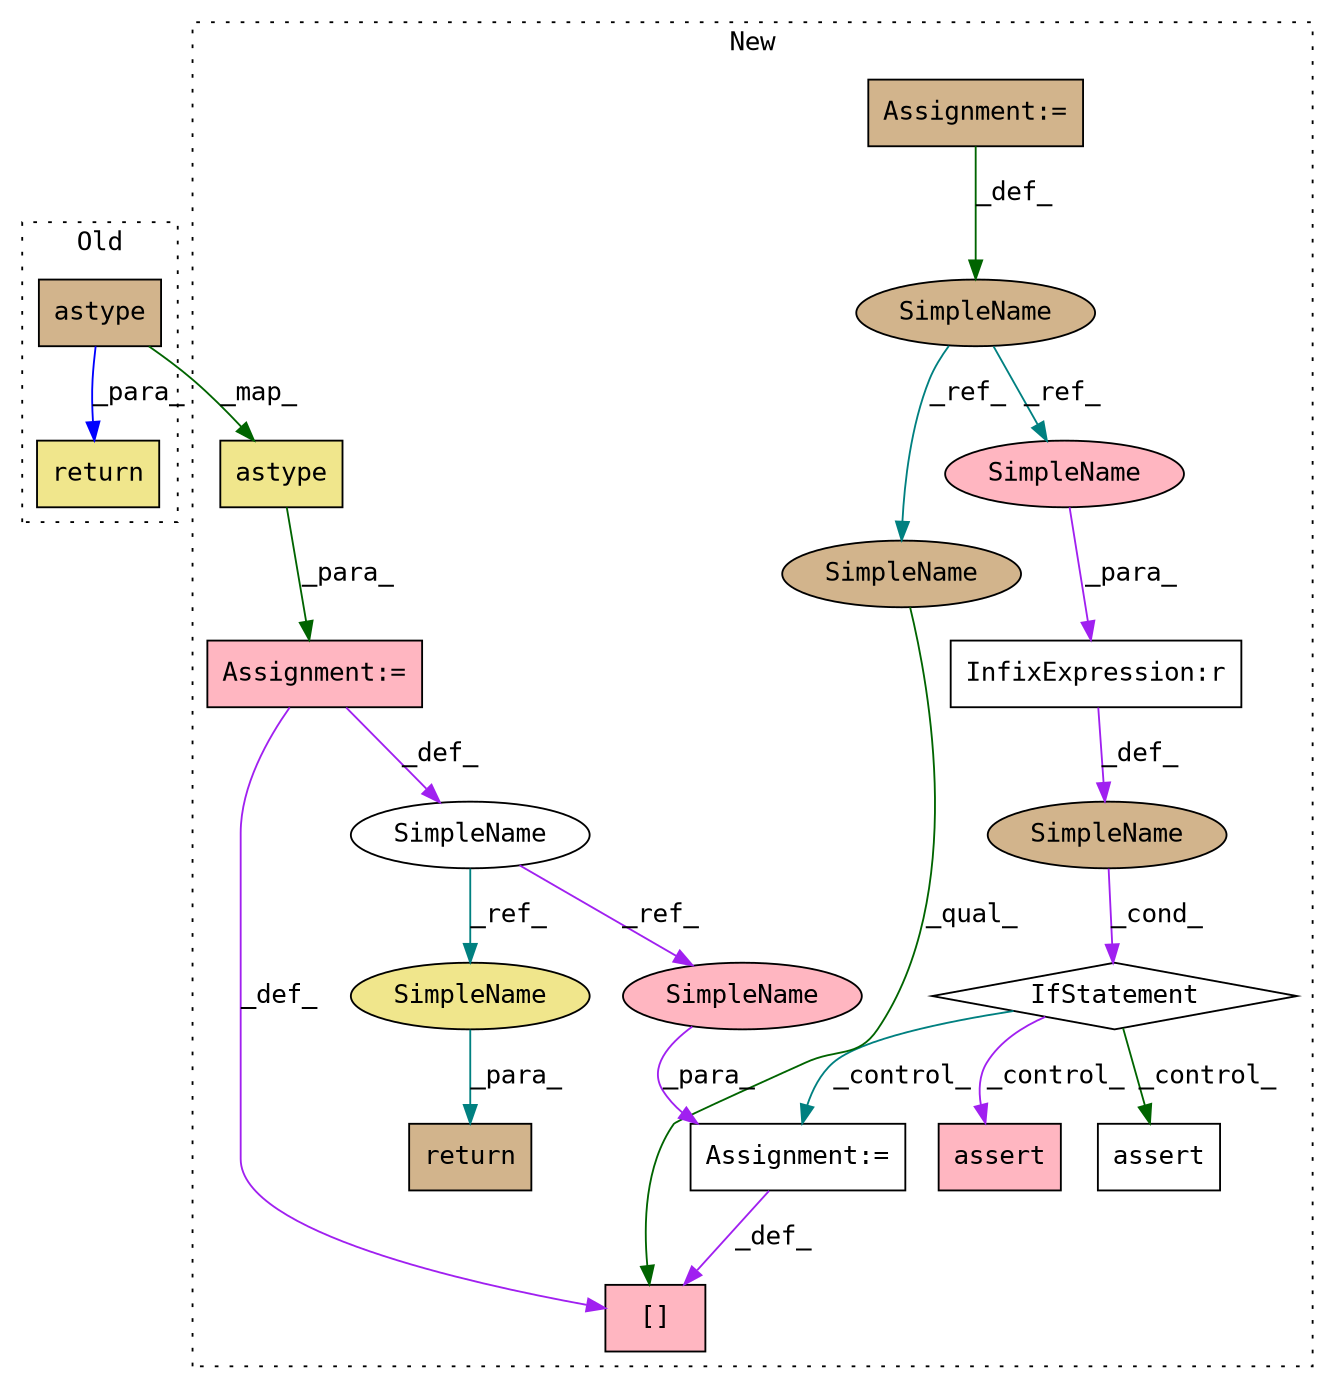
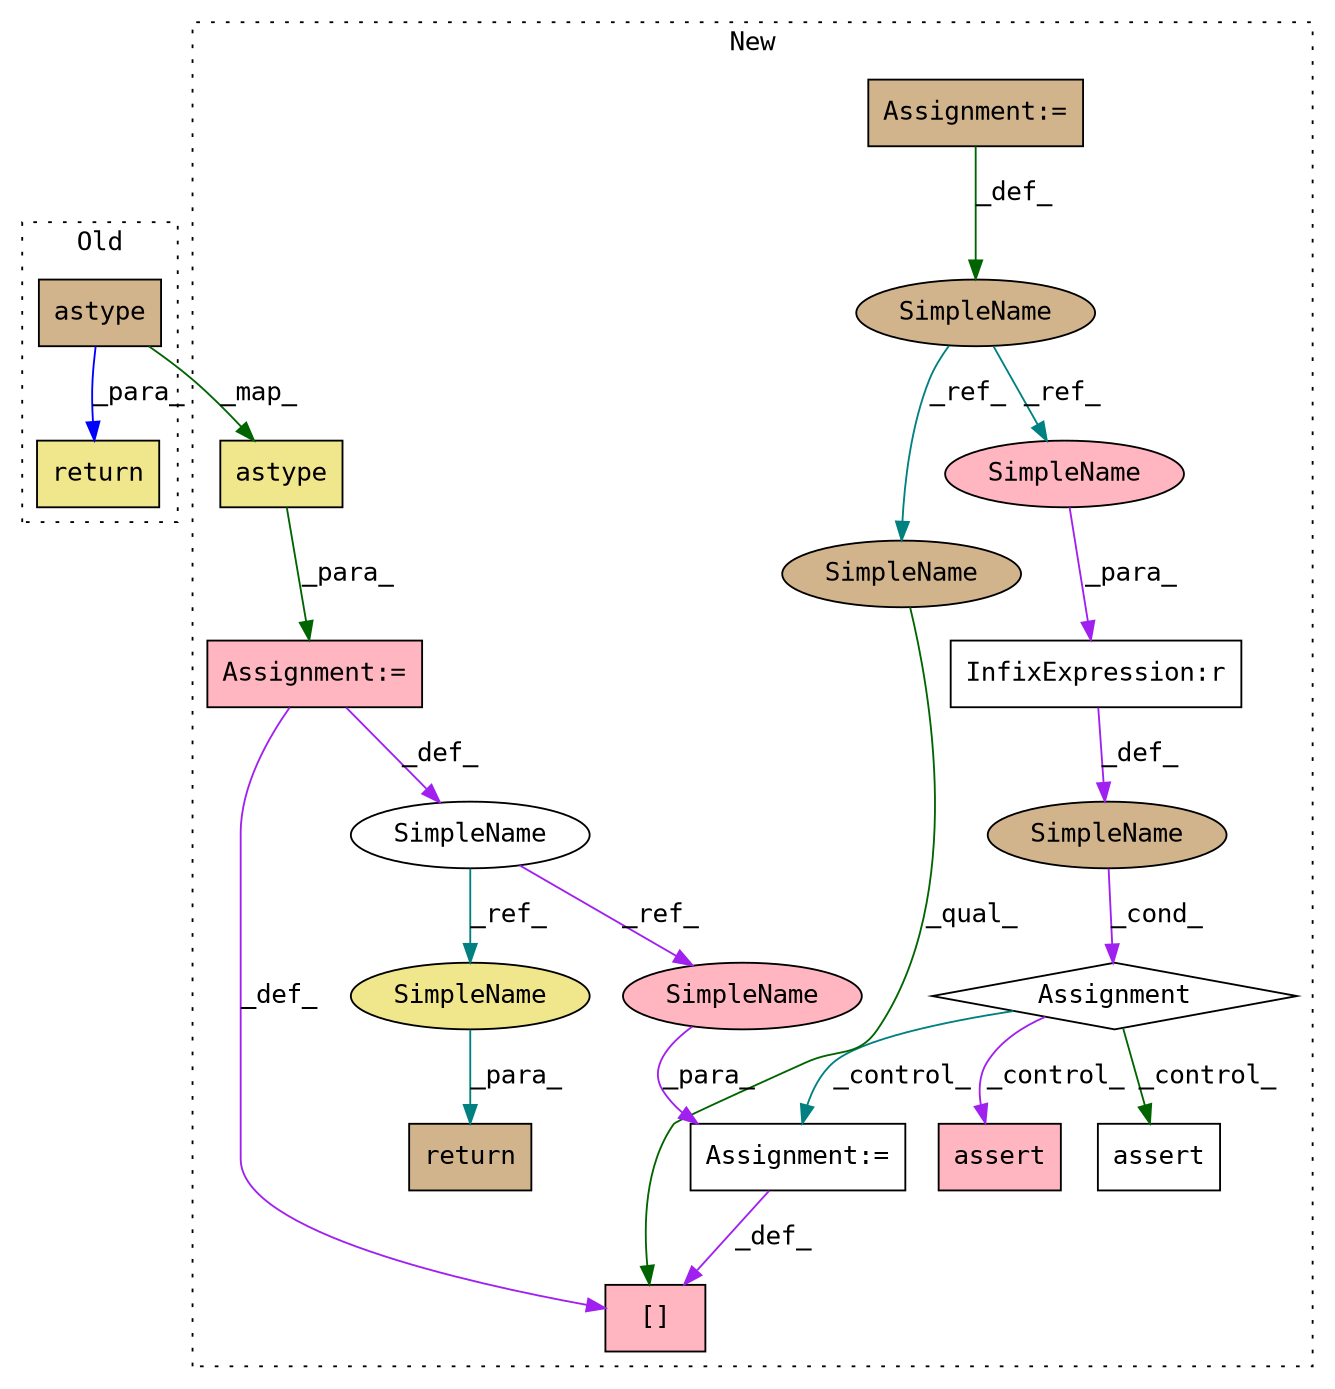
(1115, 996) -> (1115, 996)
